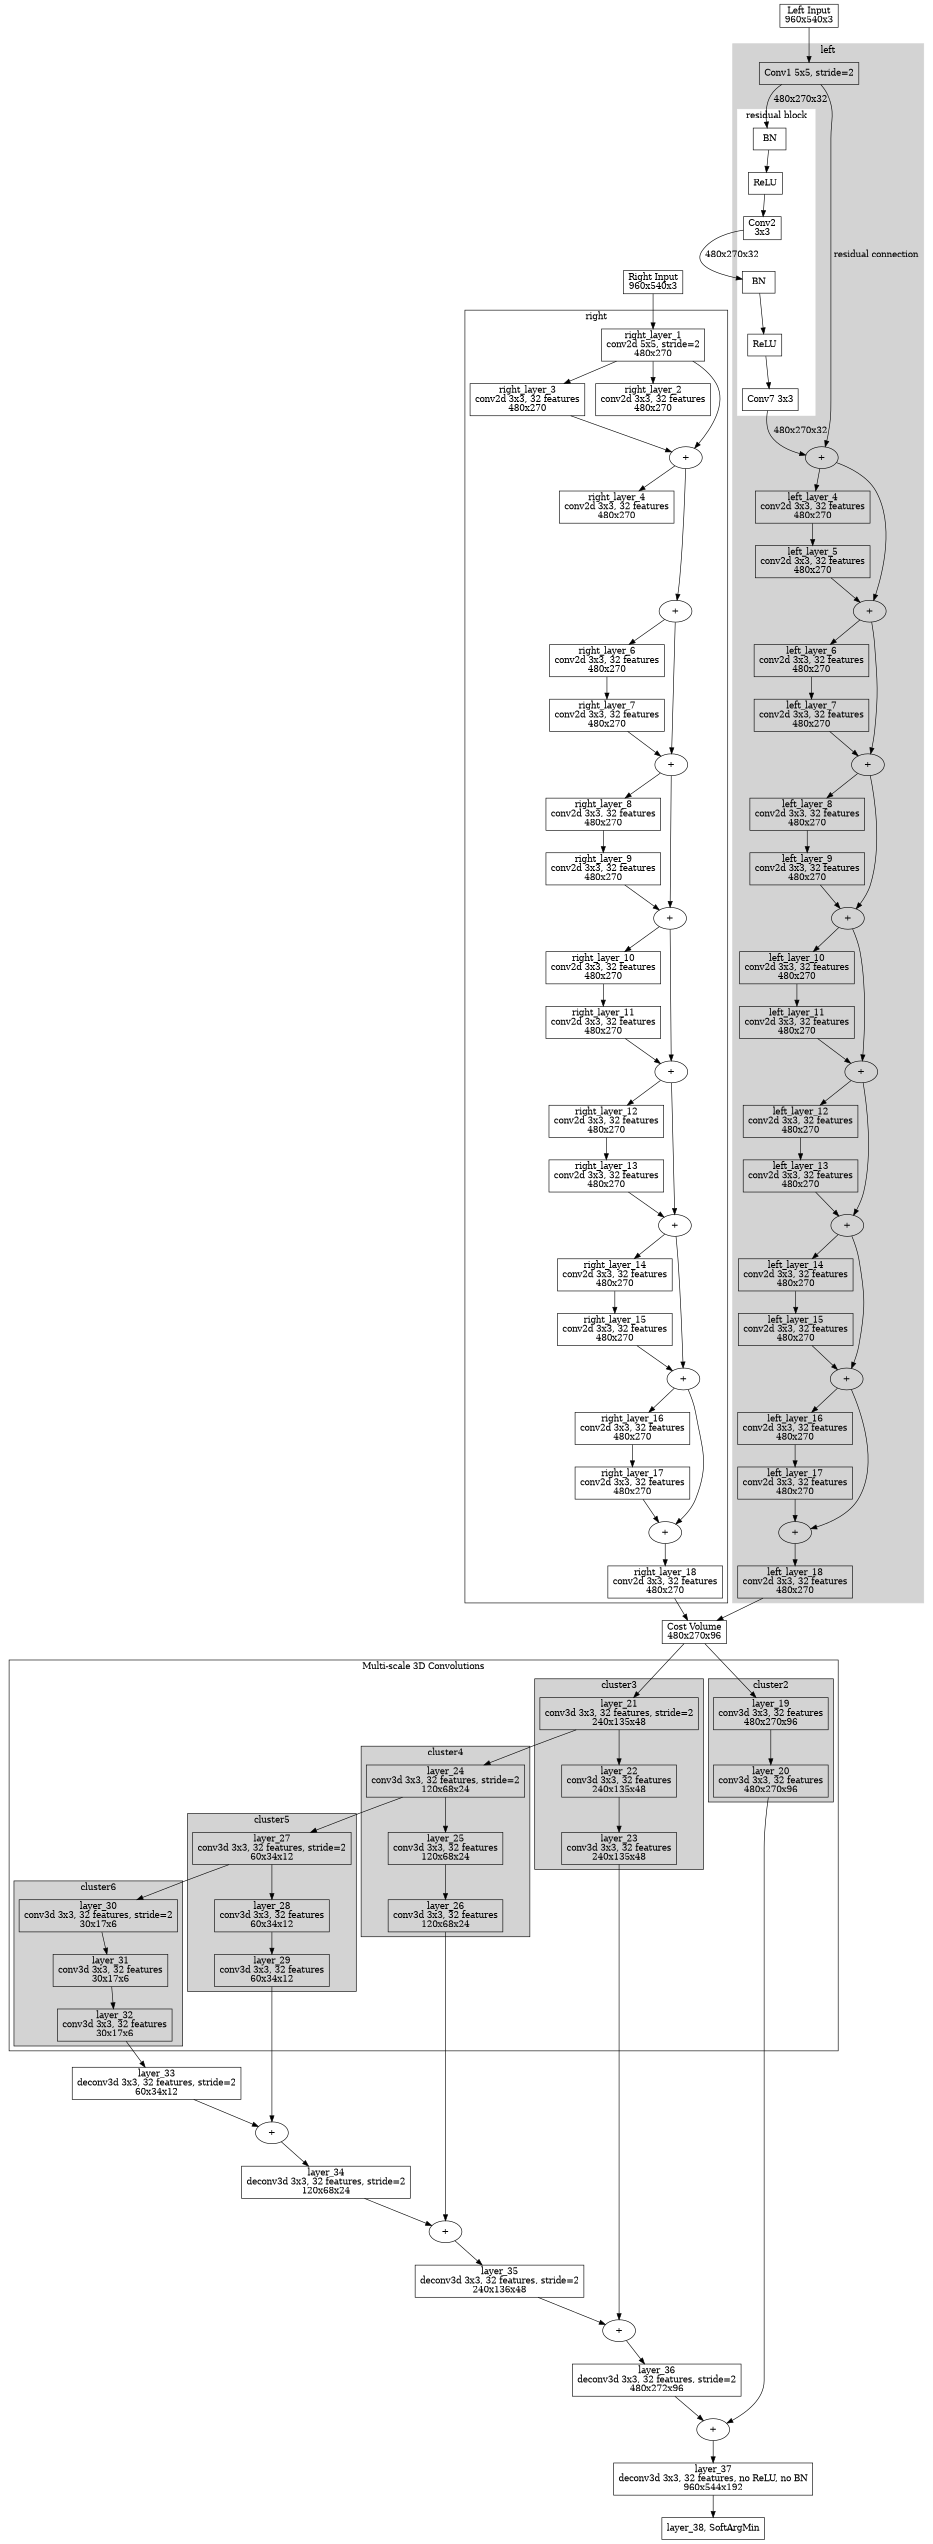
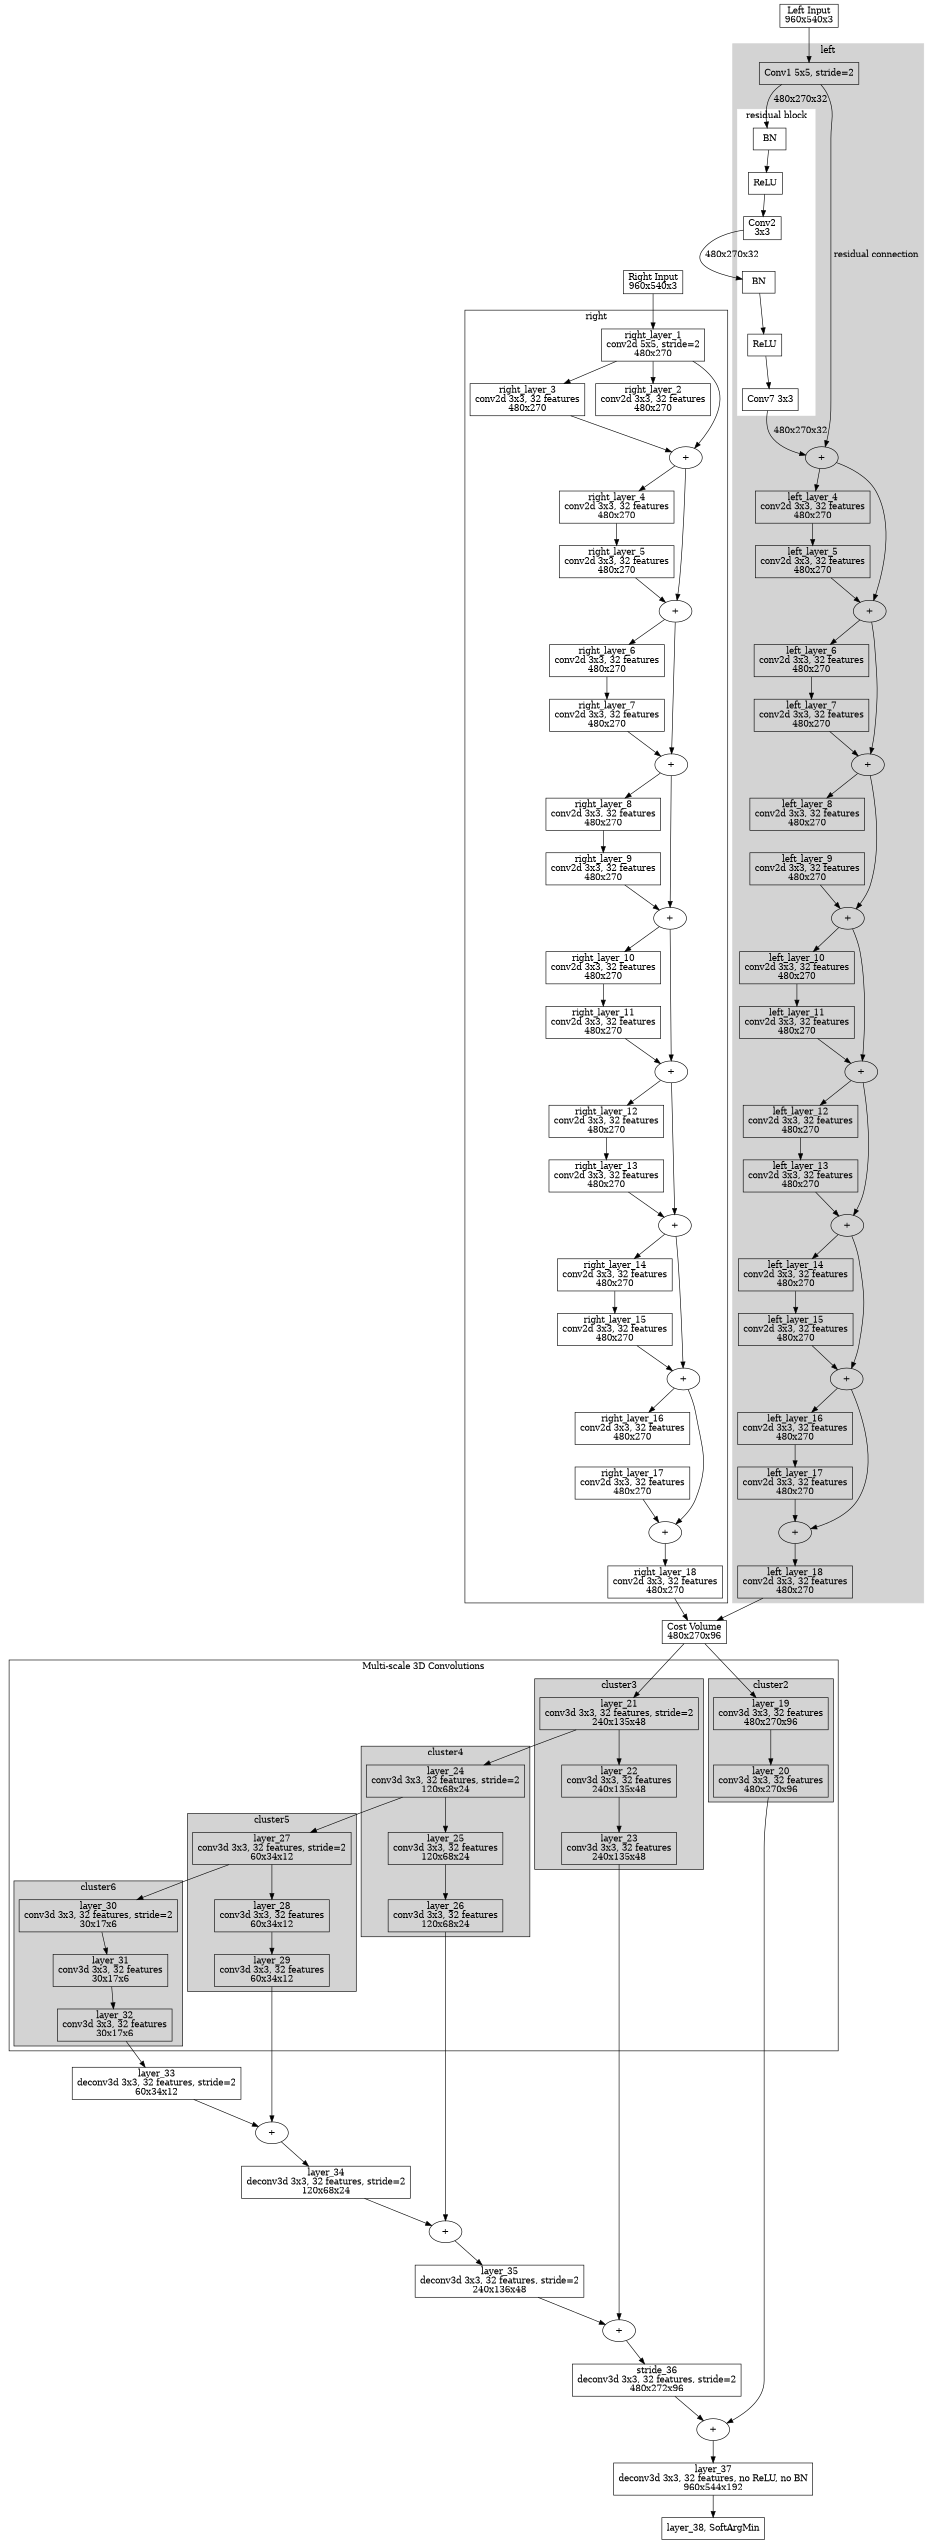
none -> (617, 562)
(807, 839) -> none
(632, 1453) -> none
(657, 2380) -> (657, 2380)
